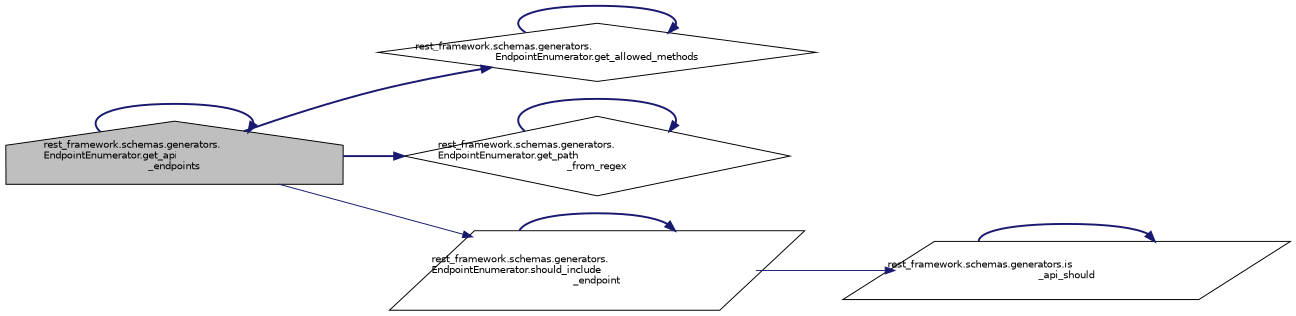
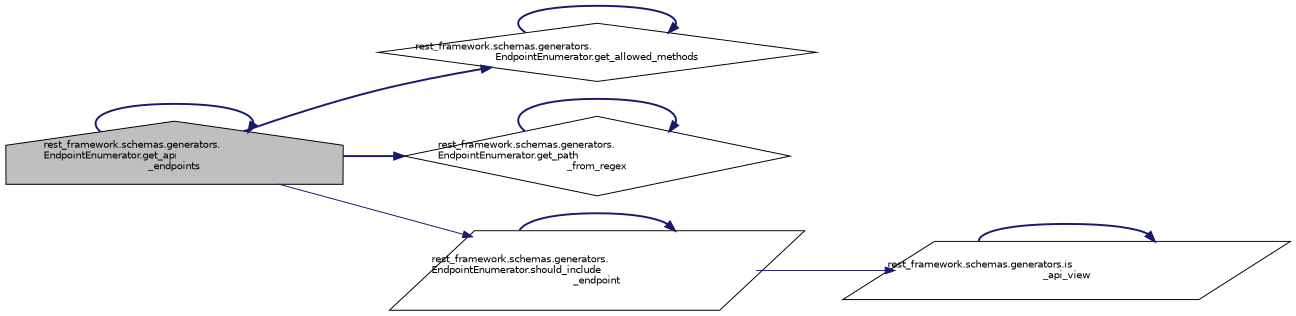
(1067, 270) -> (1067, 270)
